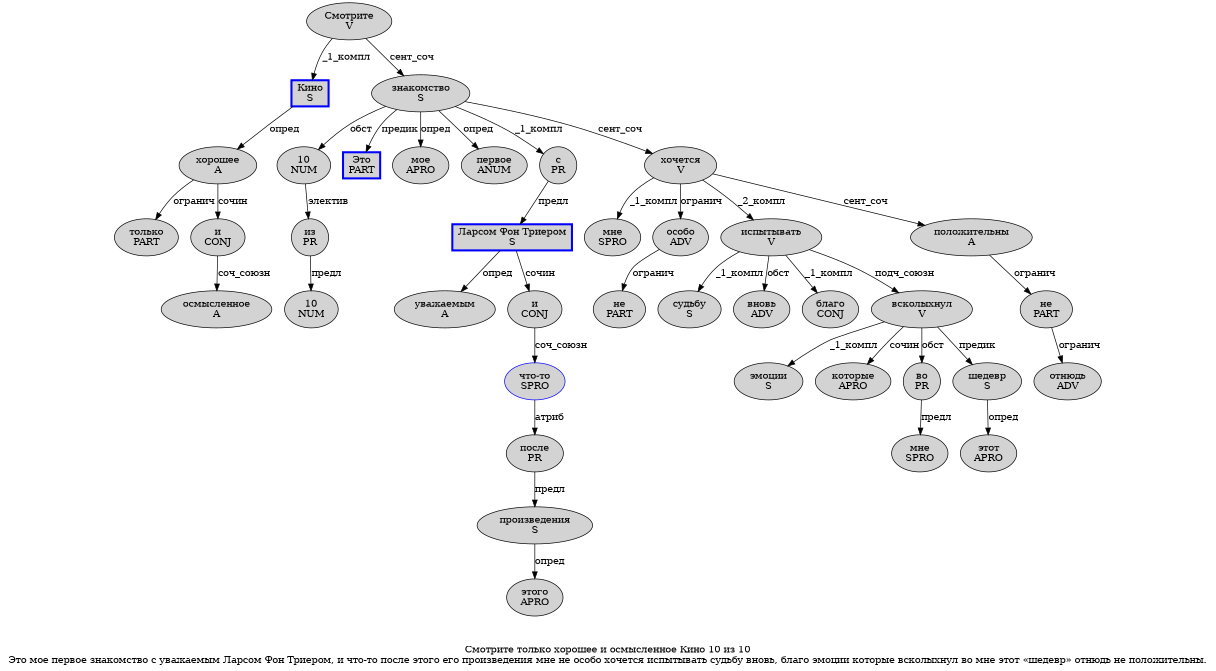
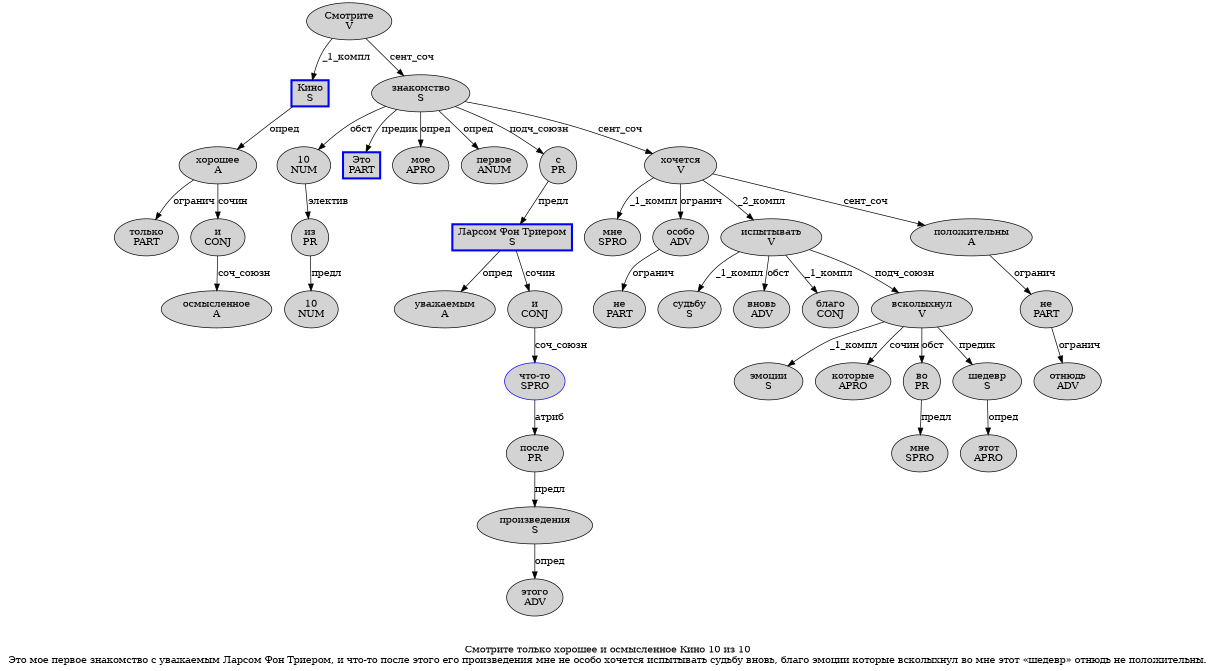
(539, 129) -> (539, 129)
(535, 597) -> (535, 597)
